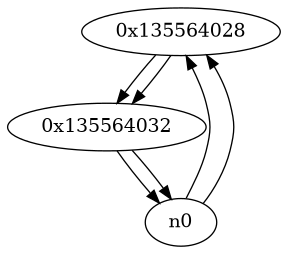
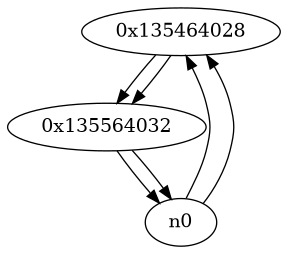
(181, 32) -> (181, 32)
